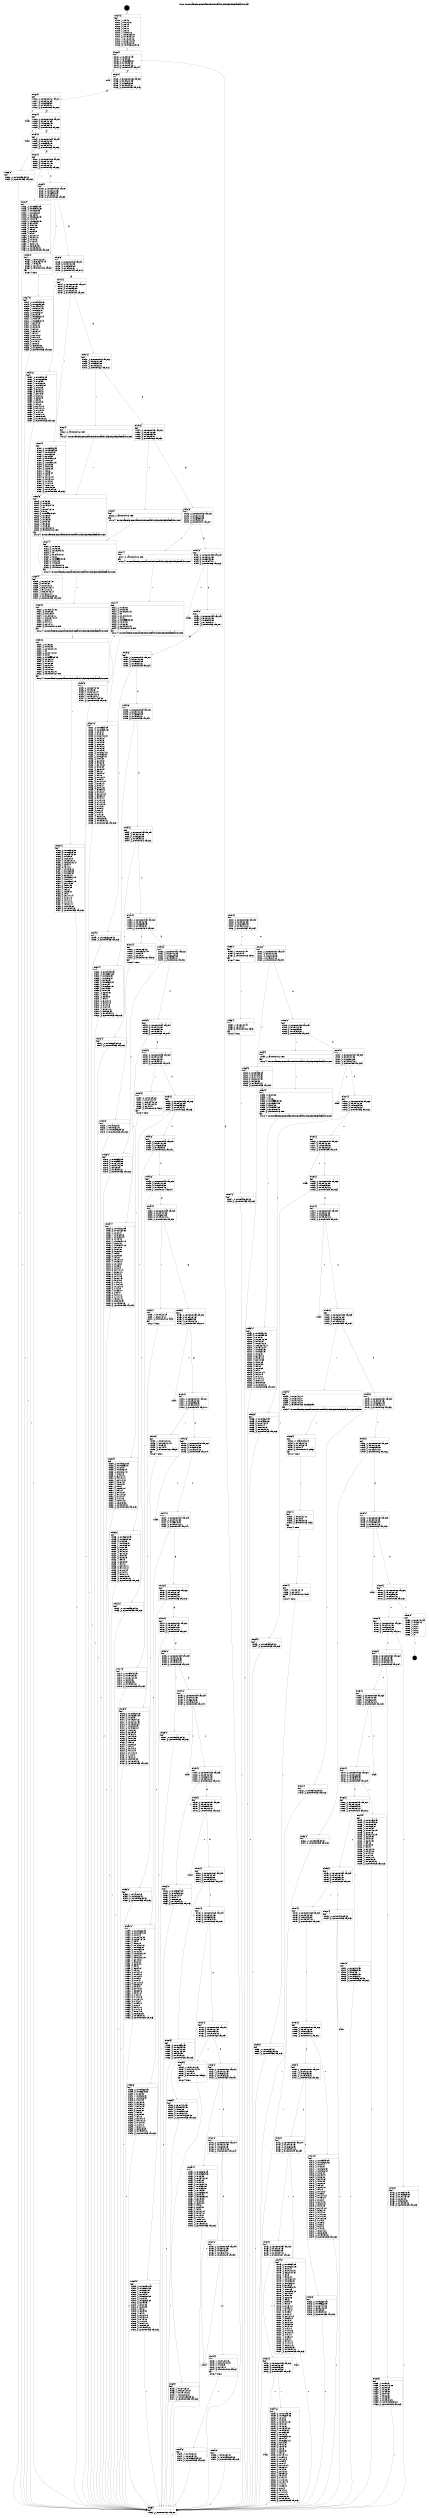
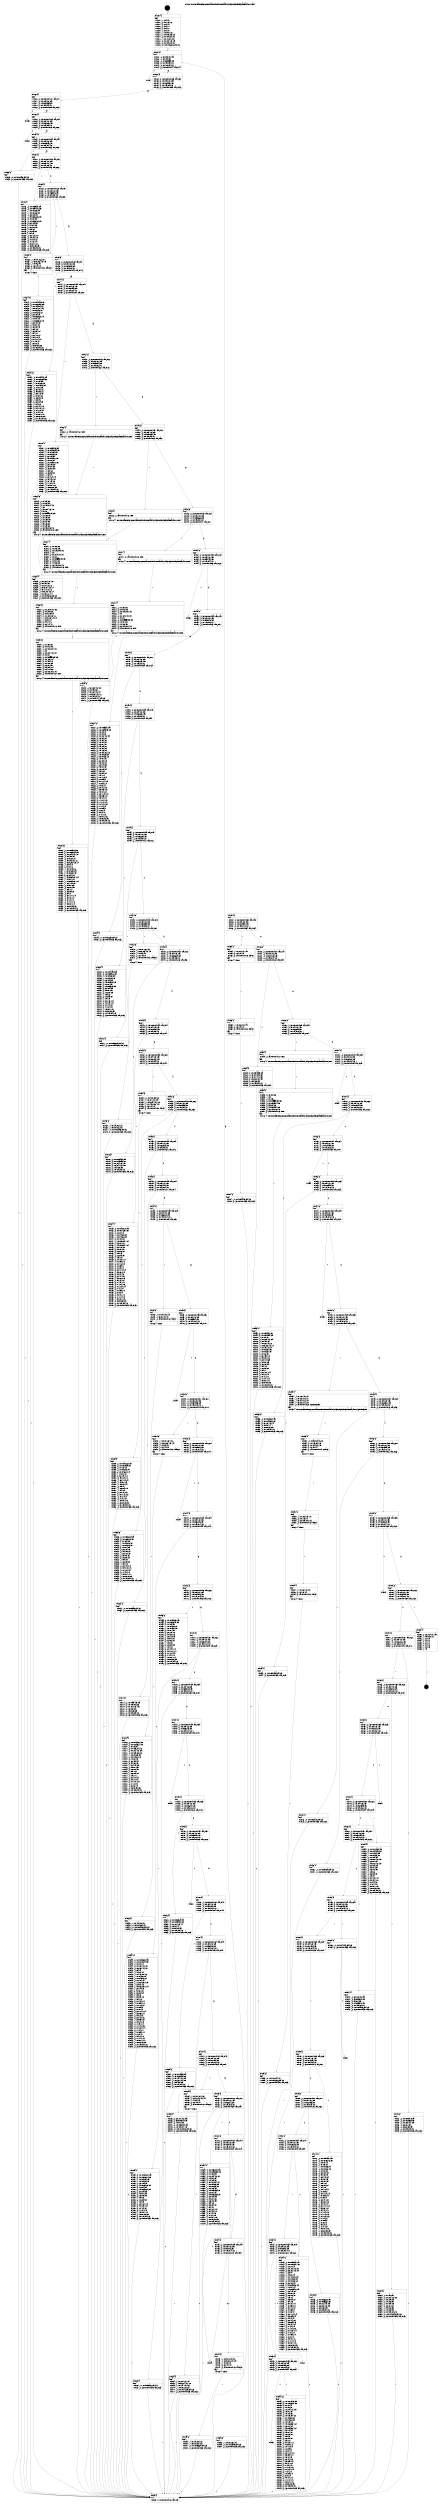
(128, 2324) -> (199, 2310)
